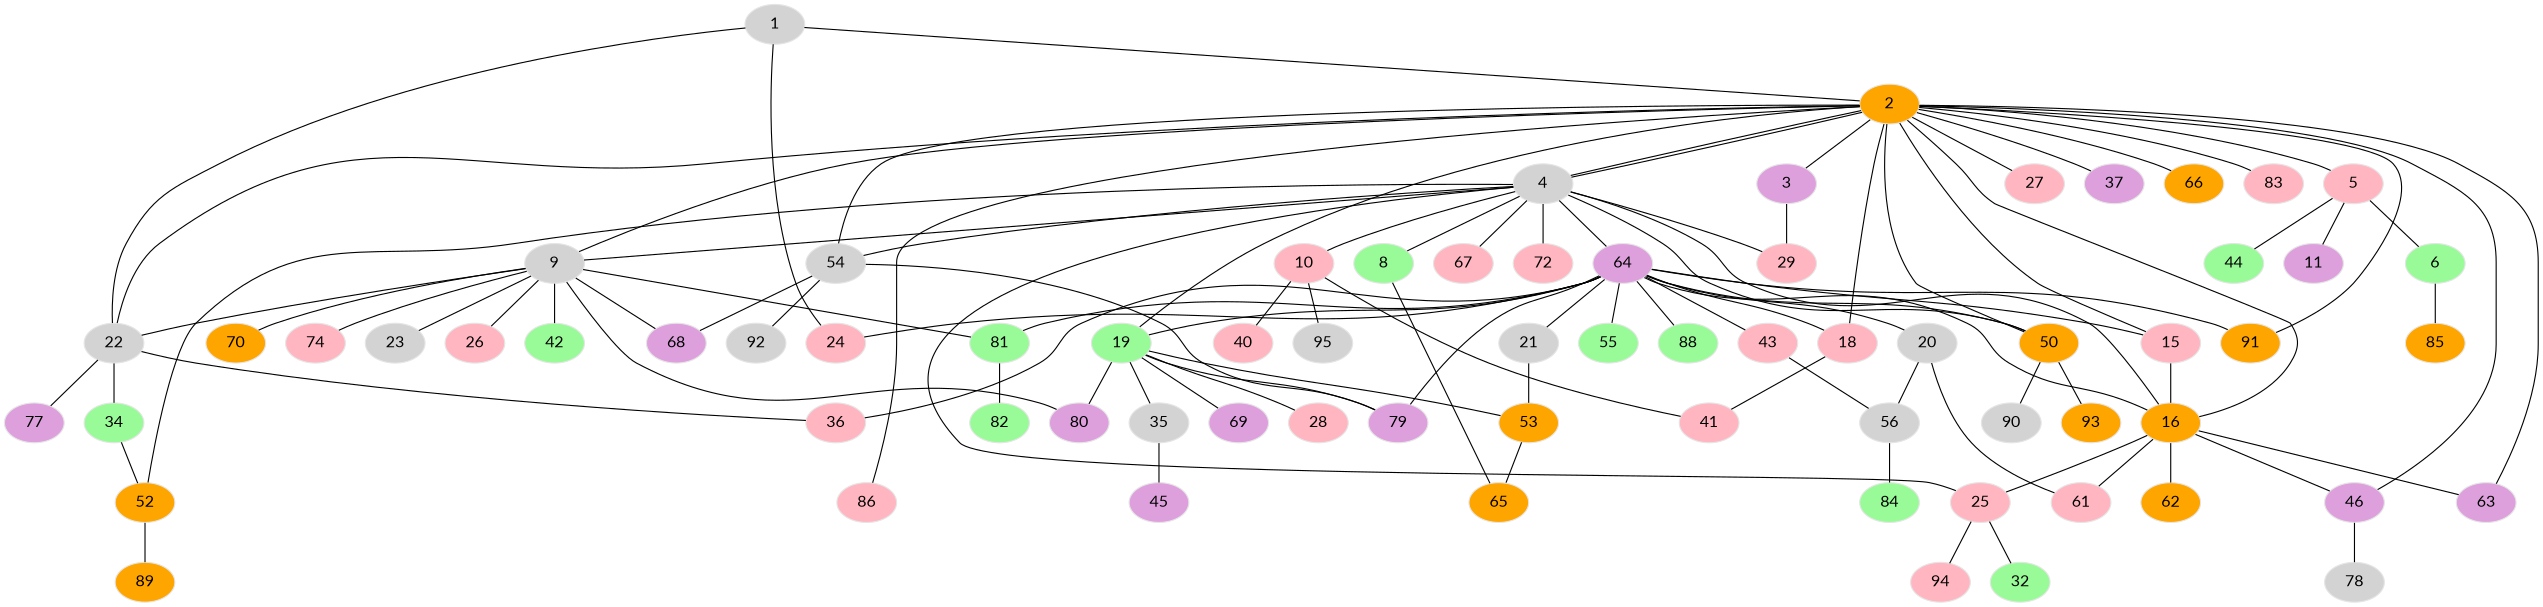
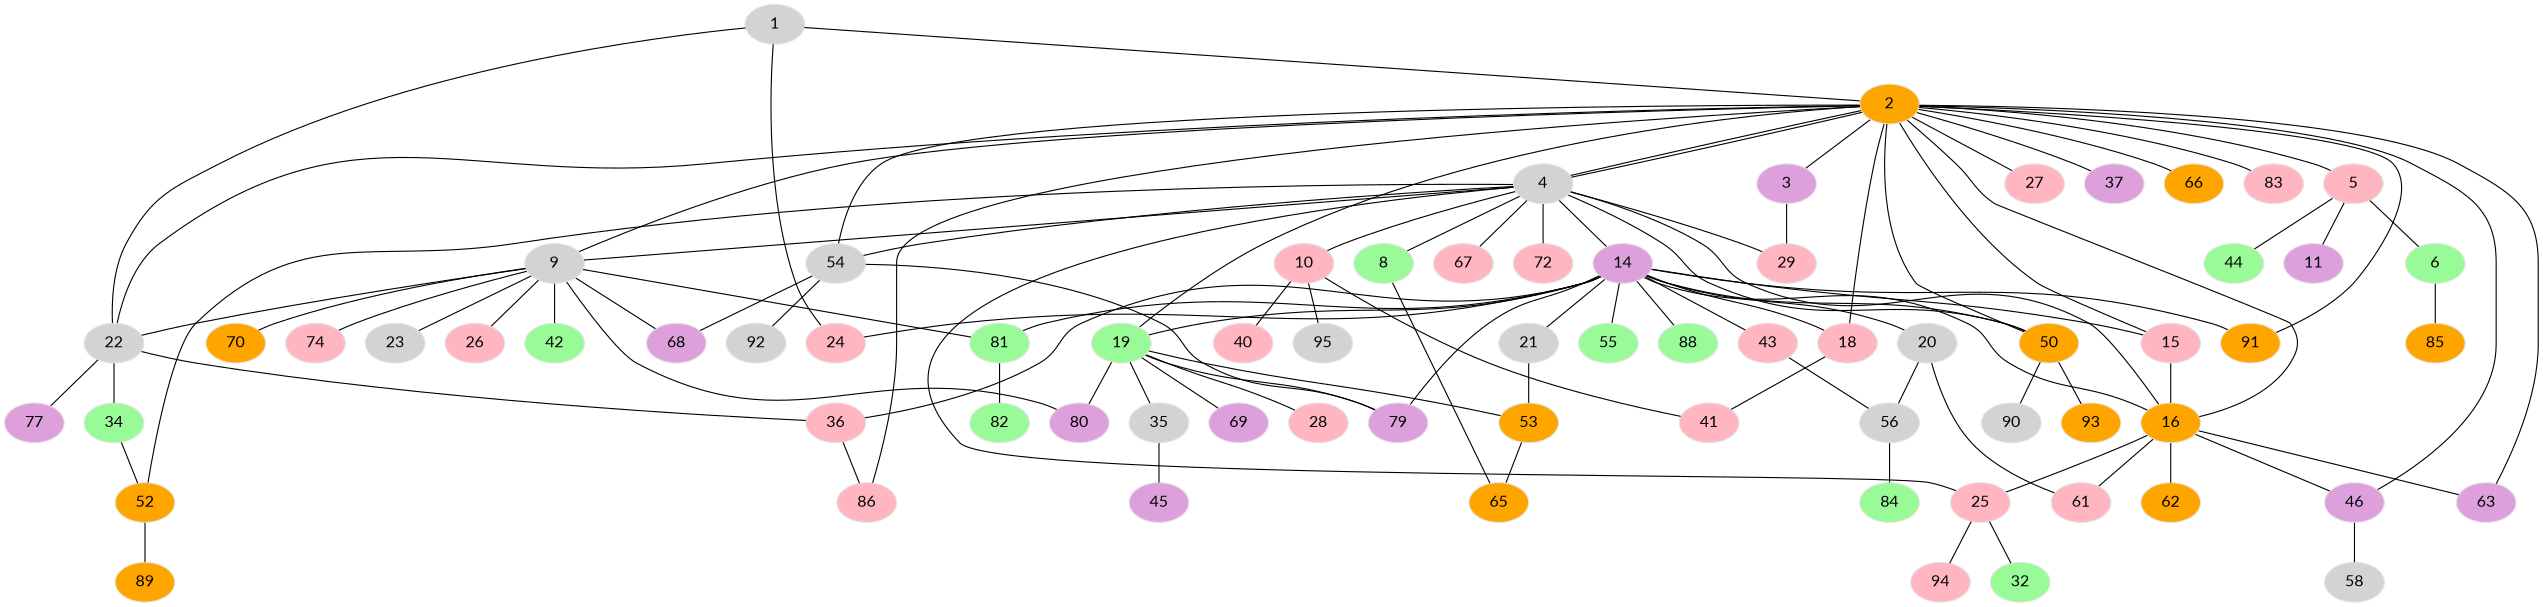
(1623, 263) -> (1623, 263)
none -> (851, 463)
(2354, 582) -> (2354, 582)
